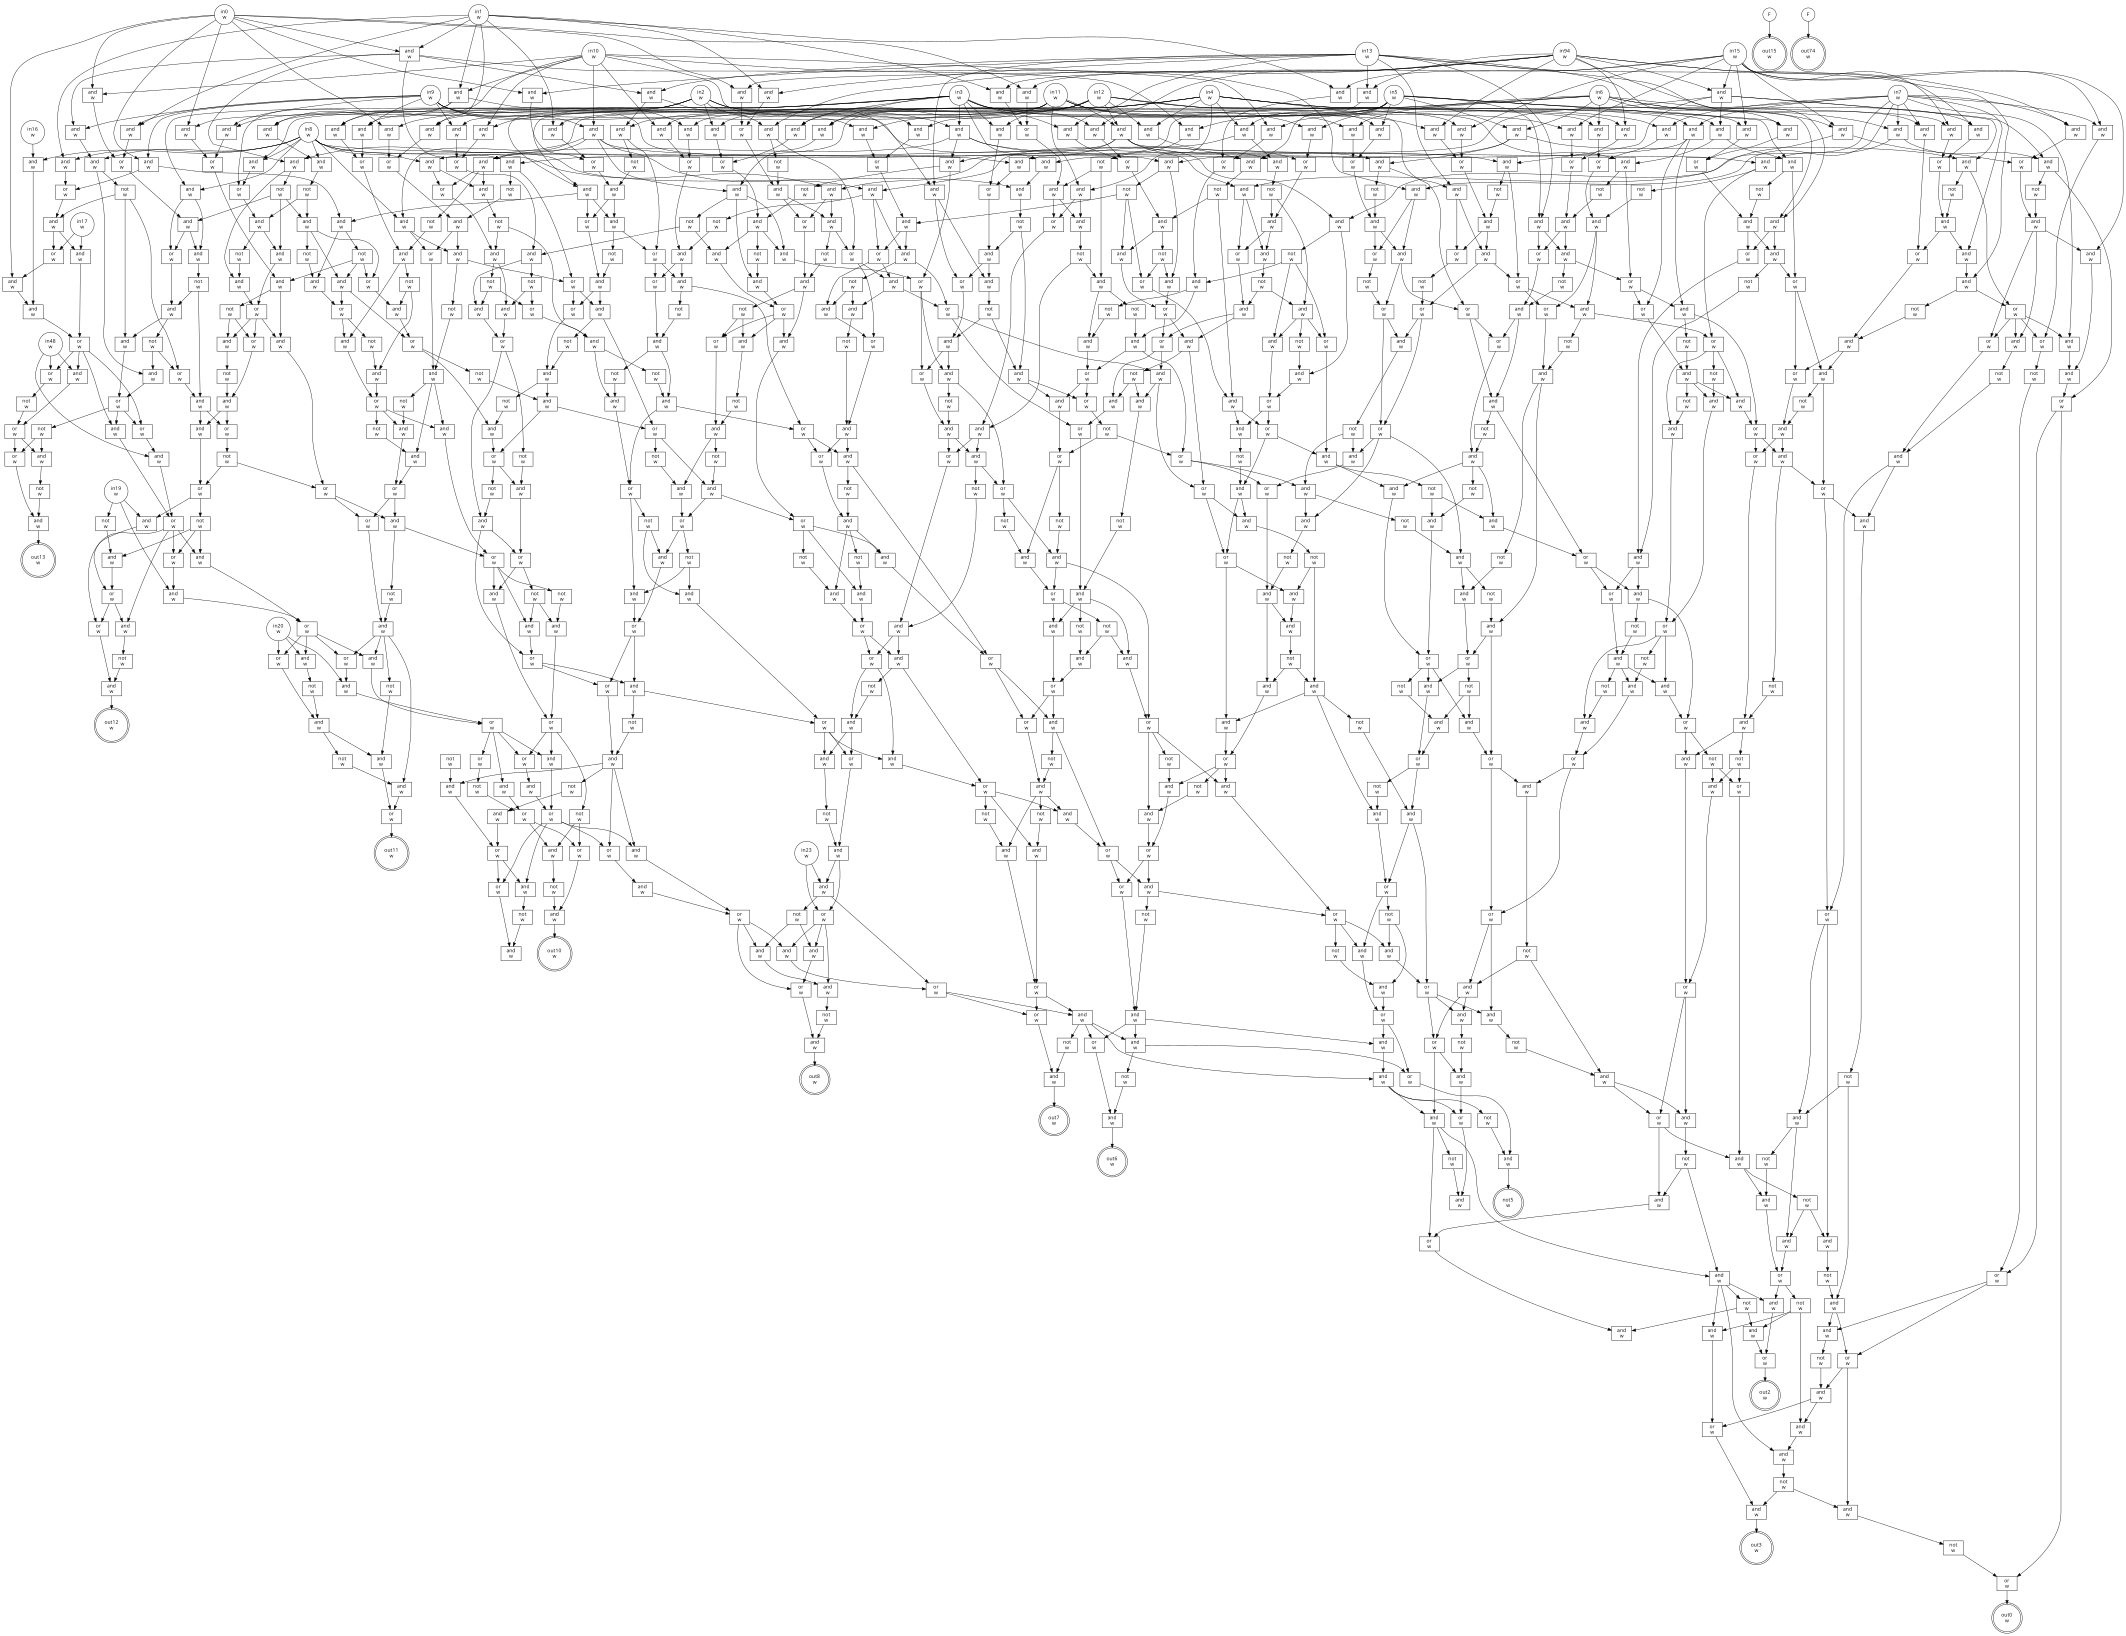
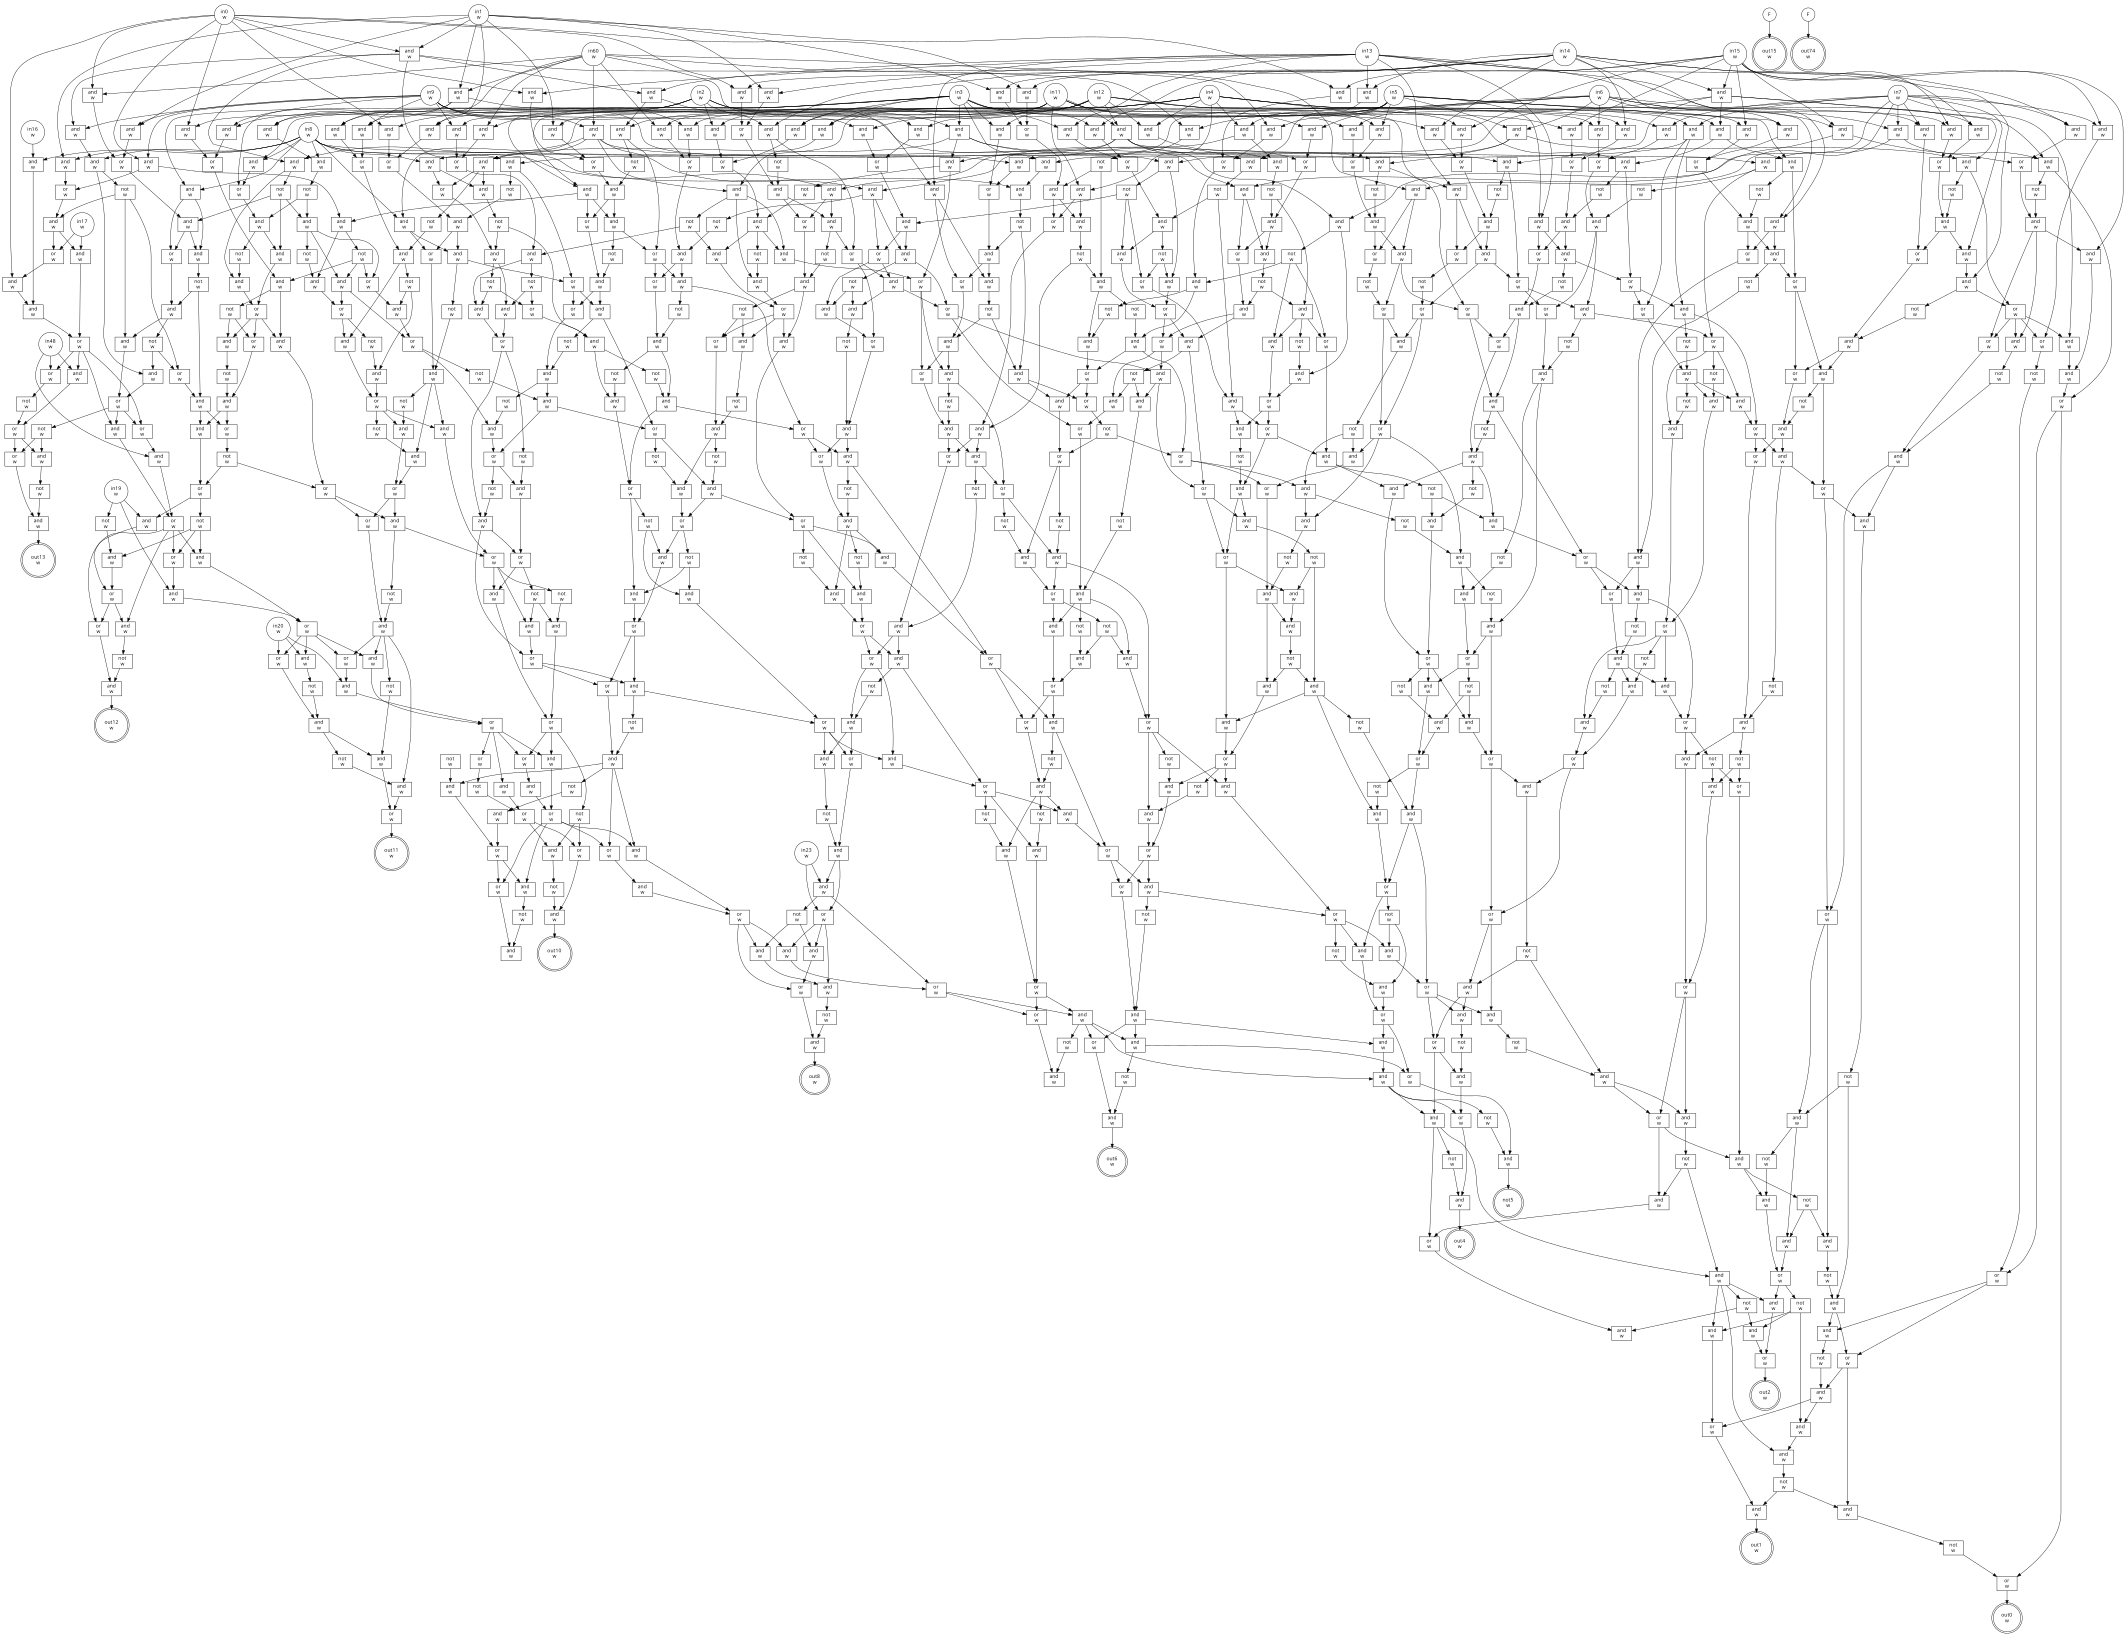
(594, 54) -> (594, 54)
(1565, 54) -> (1565, 54)
(1054, 1121) -> none
none -> (1460, 1244)
(1757, 1548) -> (1757, 1548)
